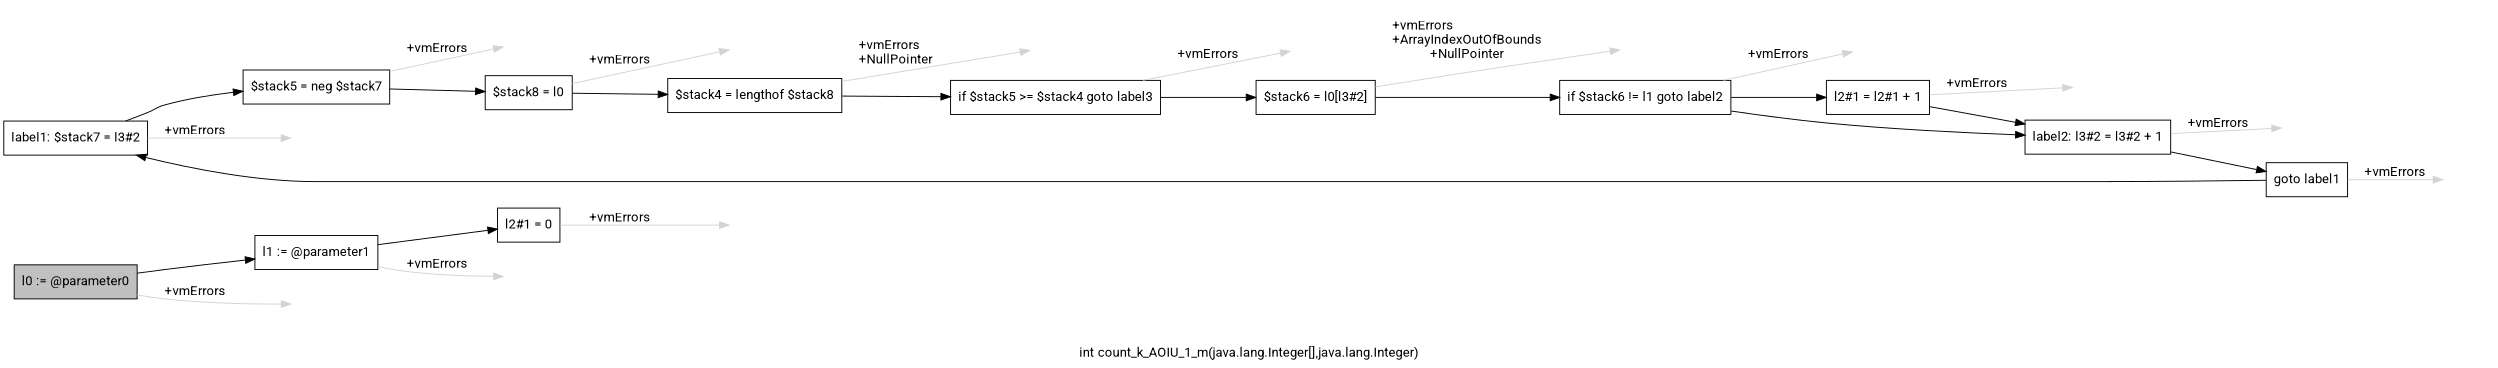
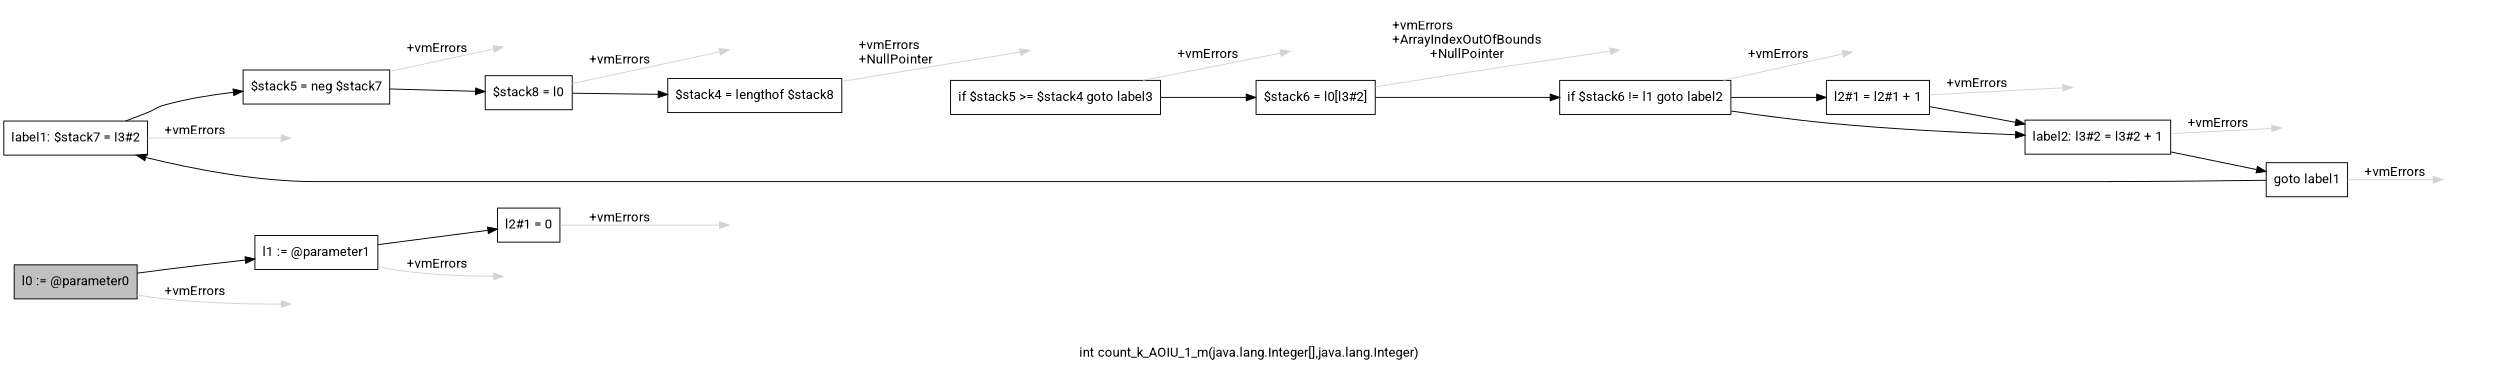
(891, 96) -> none
